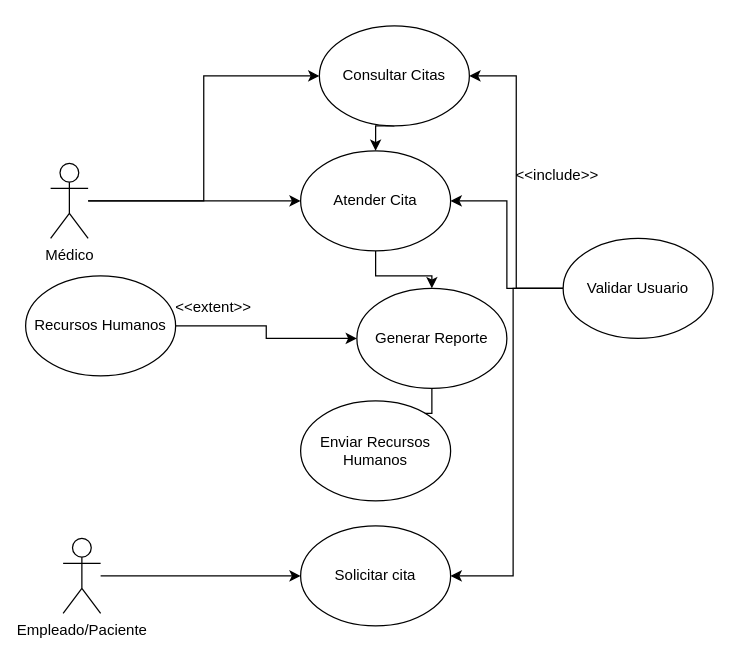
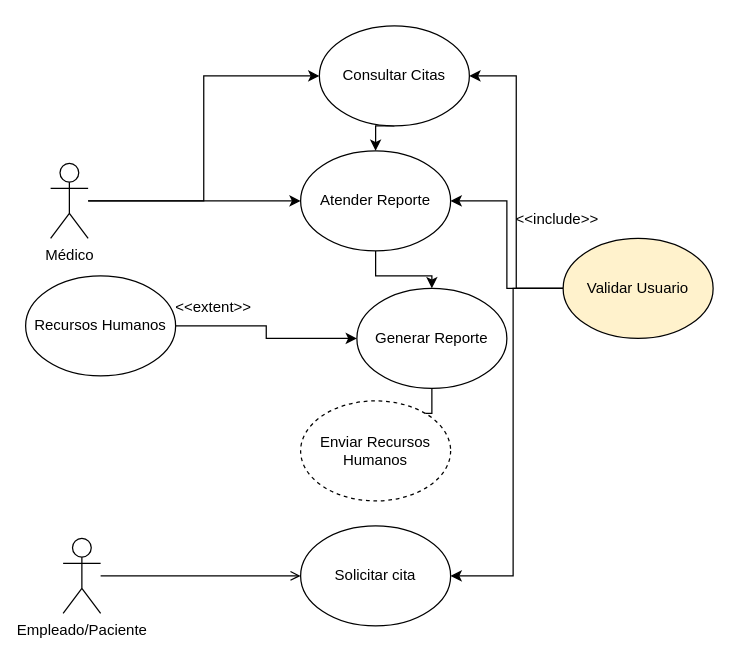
(557, 176) -> (557, 219)
(376, 201) -> (376, 201)
(638, 288) -> (638, 288)
(376, 451) -> (376, 451)
(291, 576) -> (292, 576)
